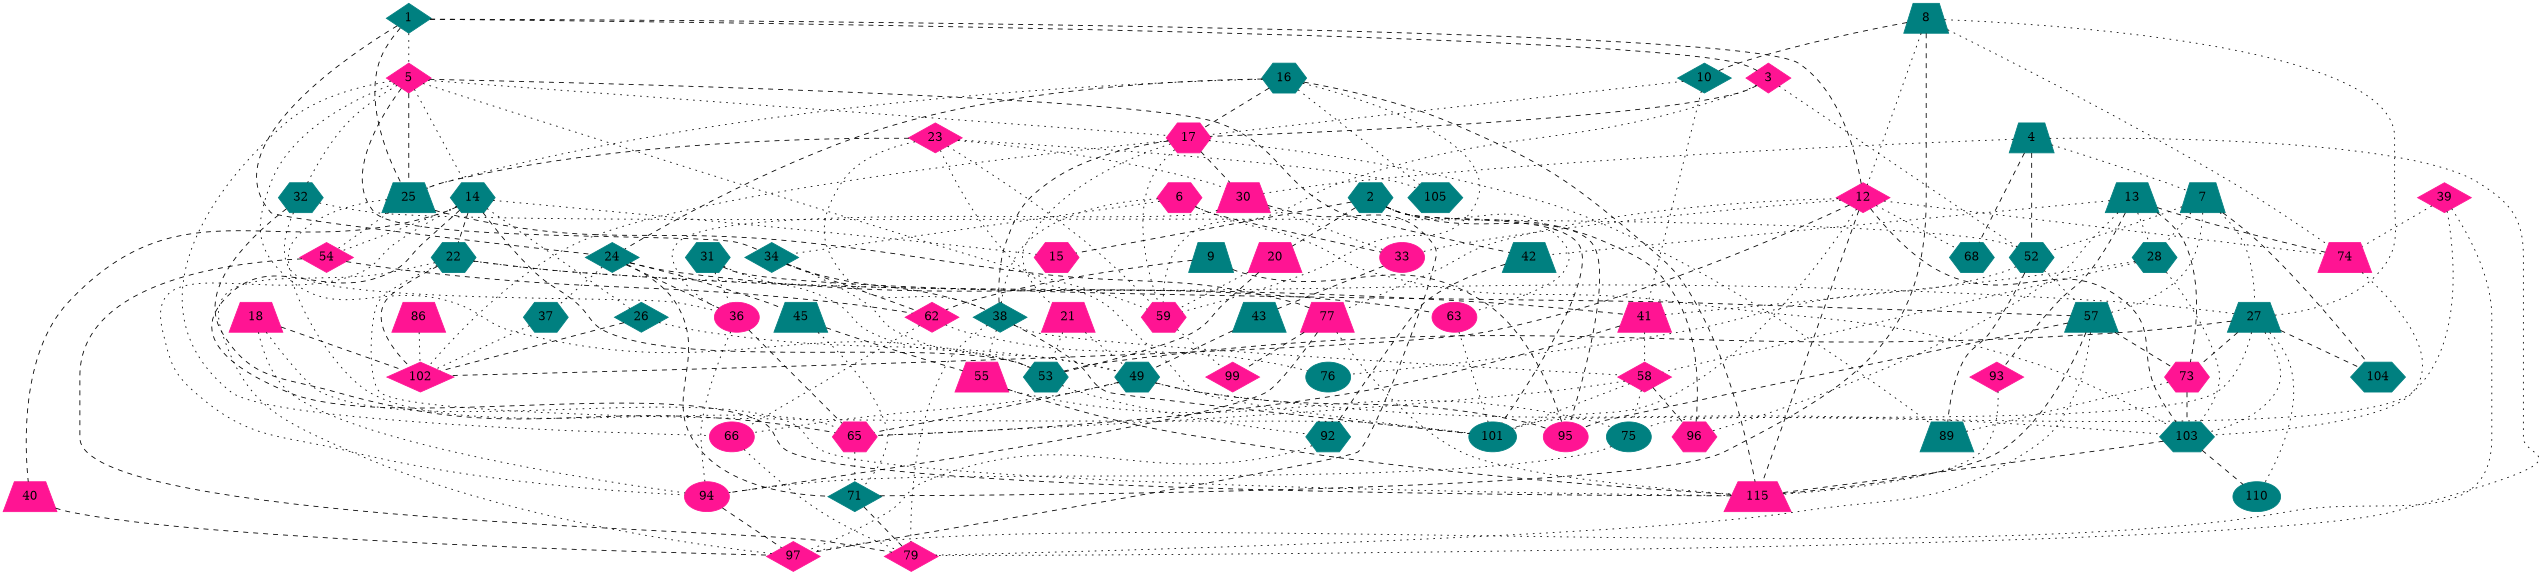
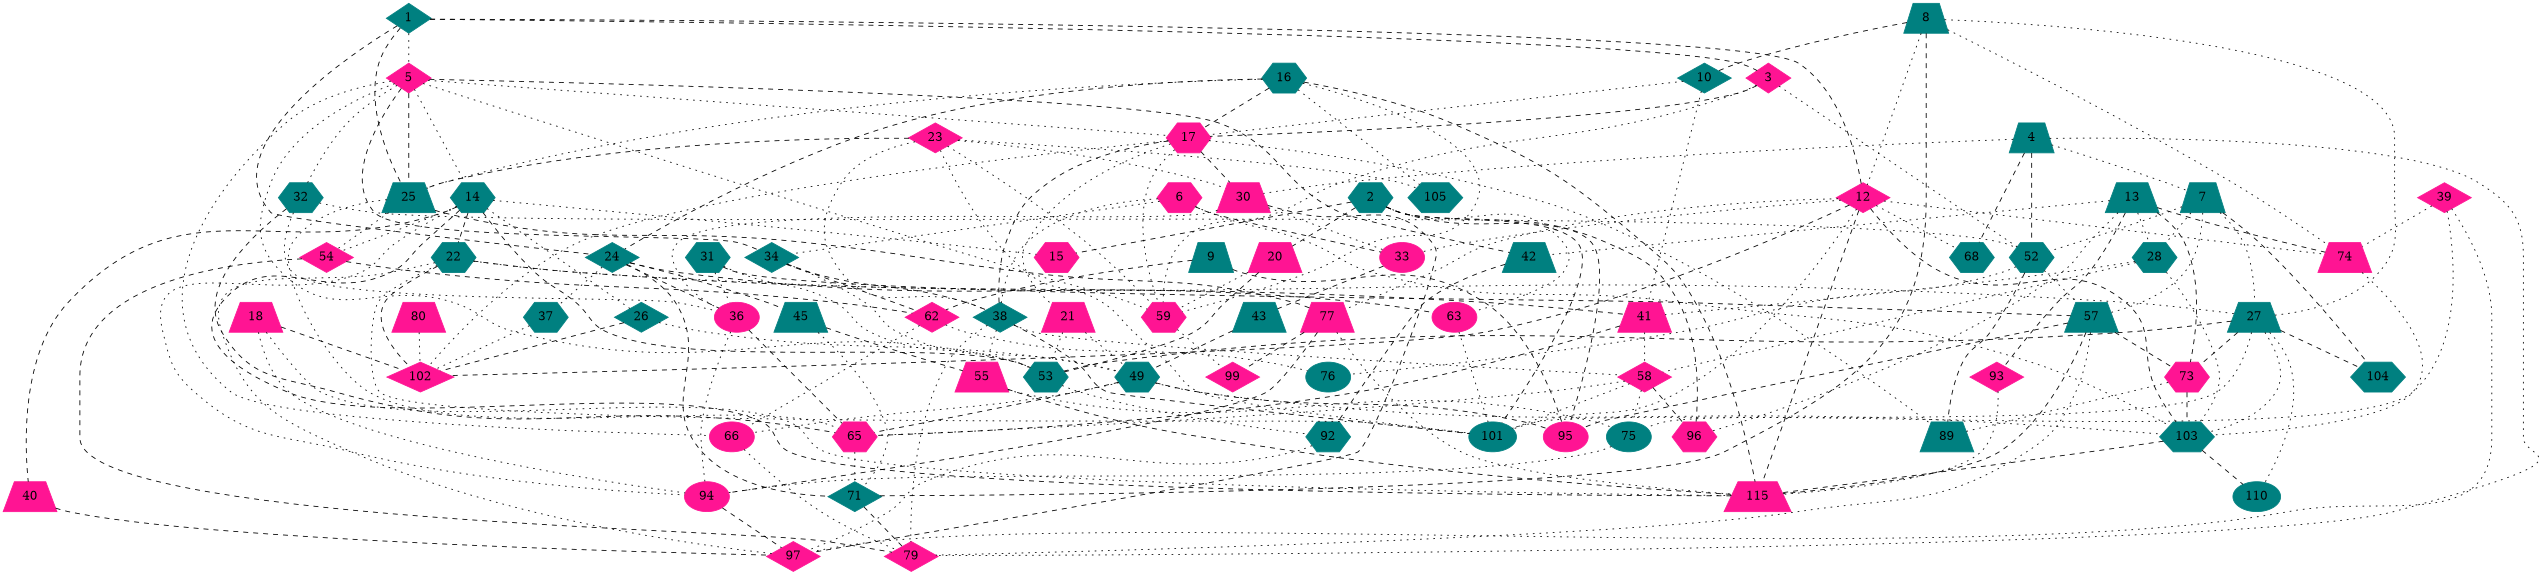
(419, 317) -> (419, 317)
